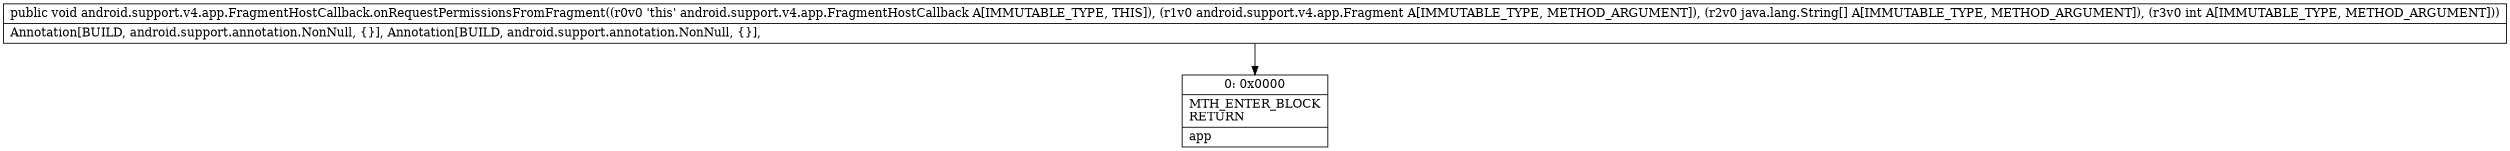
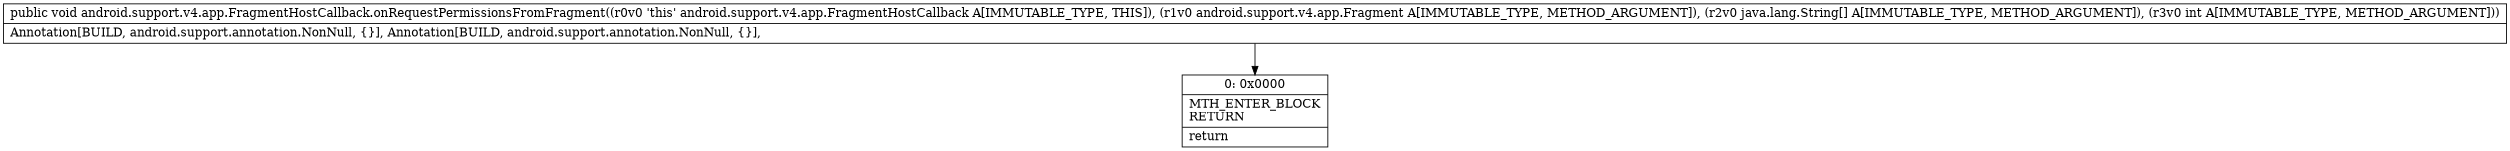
(1201, 137) -> (1209, 137)
